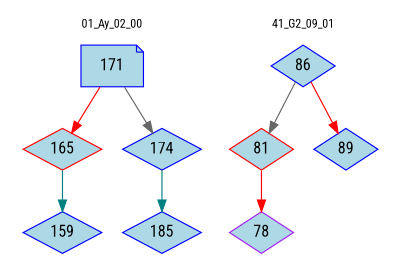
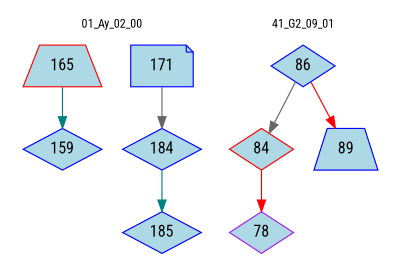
(89, 105) -> none
(62, 149) -> (62, 66)
(162, 149) -> (162, 149)
(261, 149) -> (261, 149)
(346, 149) -> (346, 149)
